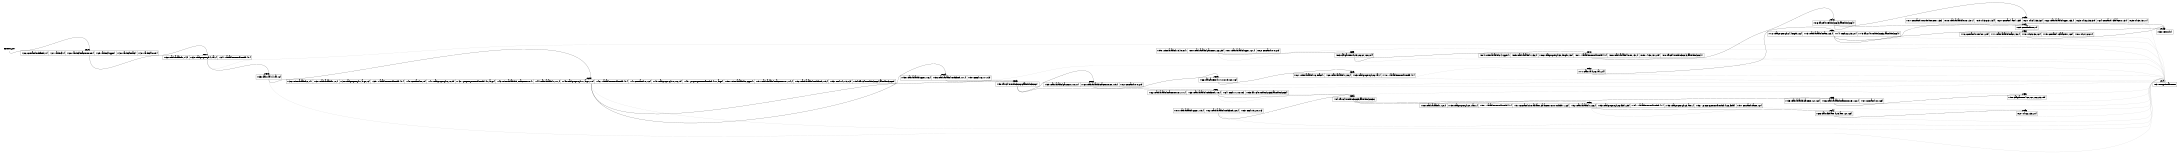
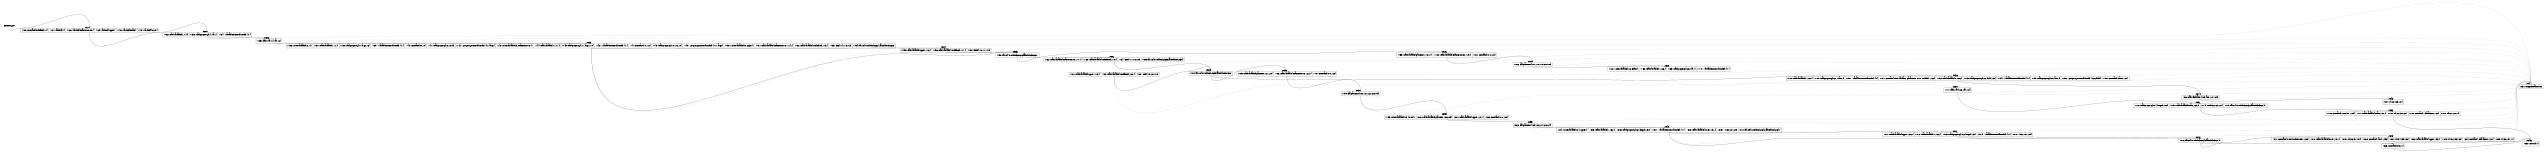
(1923, 27) -> none
none -> (1403, 106)
none -> (1958, 135)
